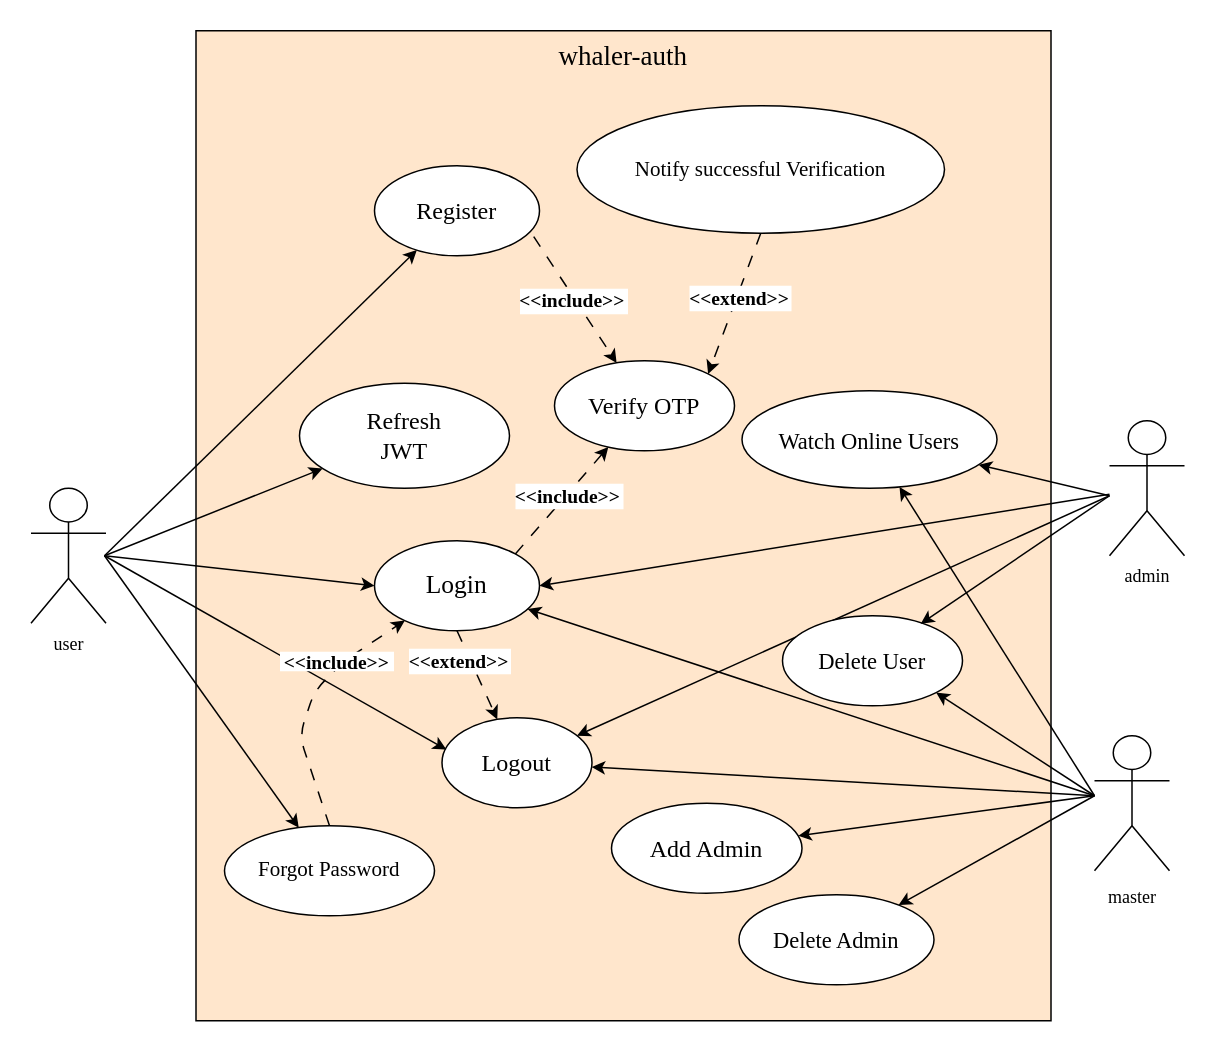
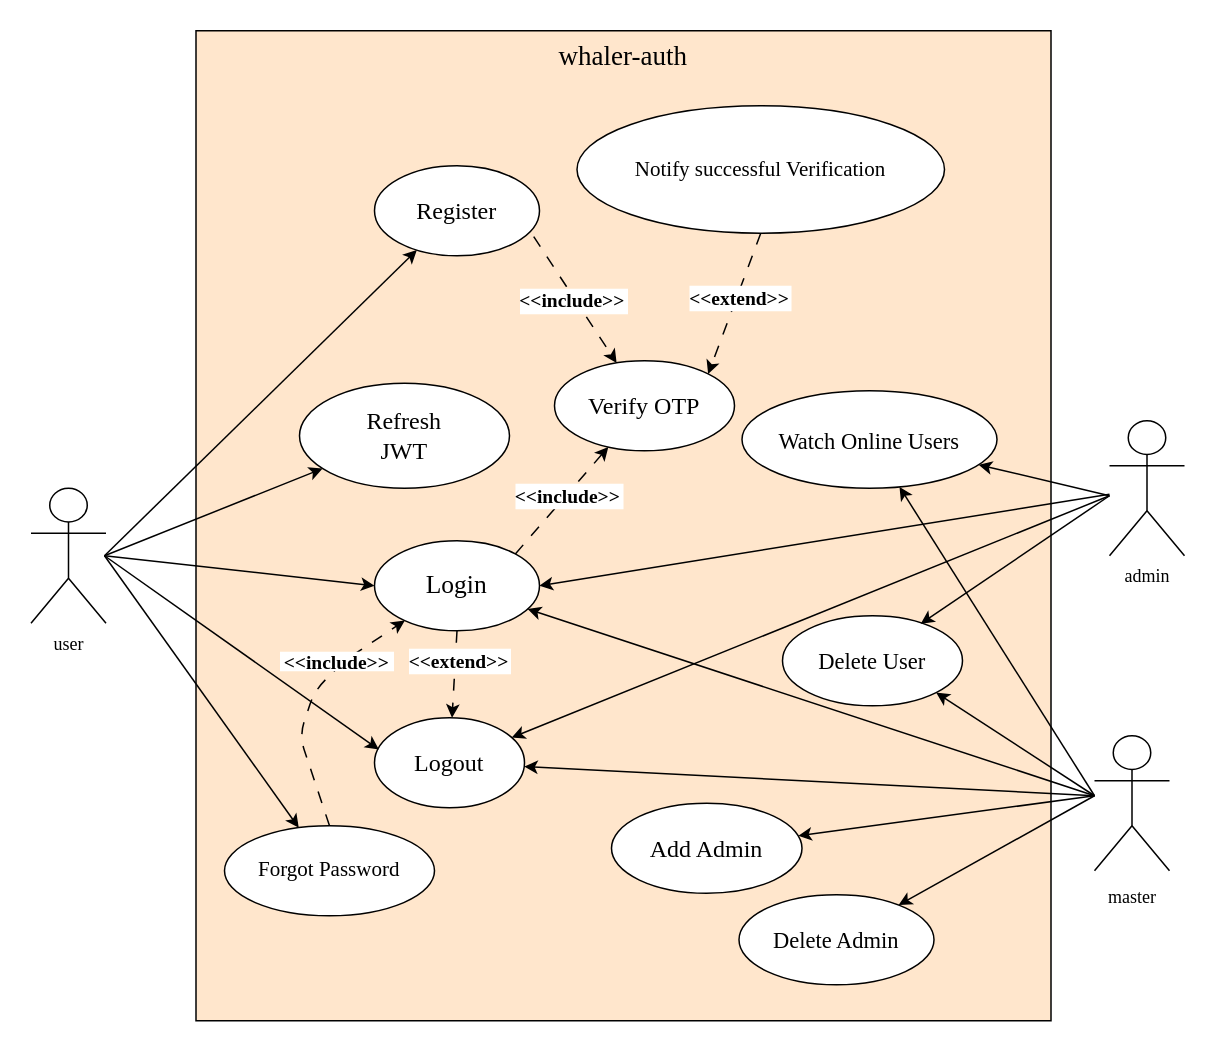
(517, 763) -> (449, 763)
